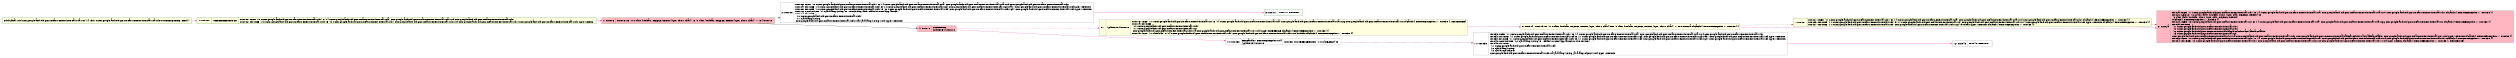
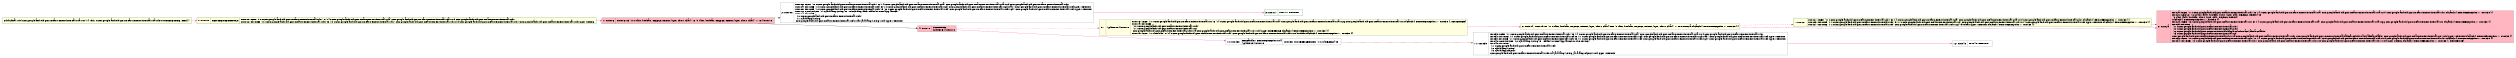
(225, 21) -> (225, 21)
(1503, 51) -> (1503, 51)
